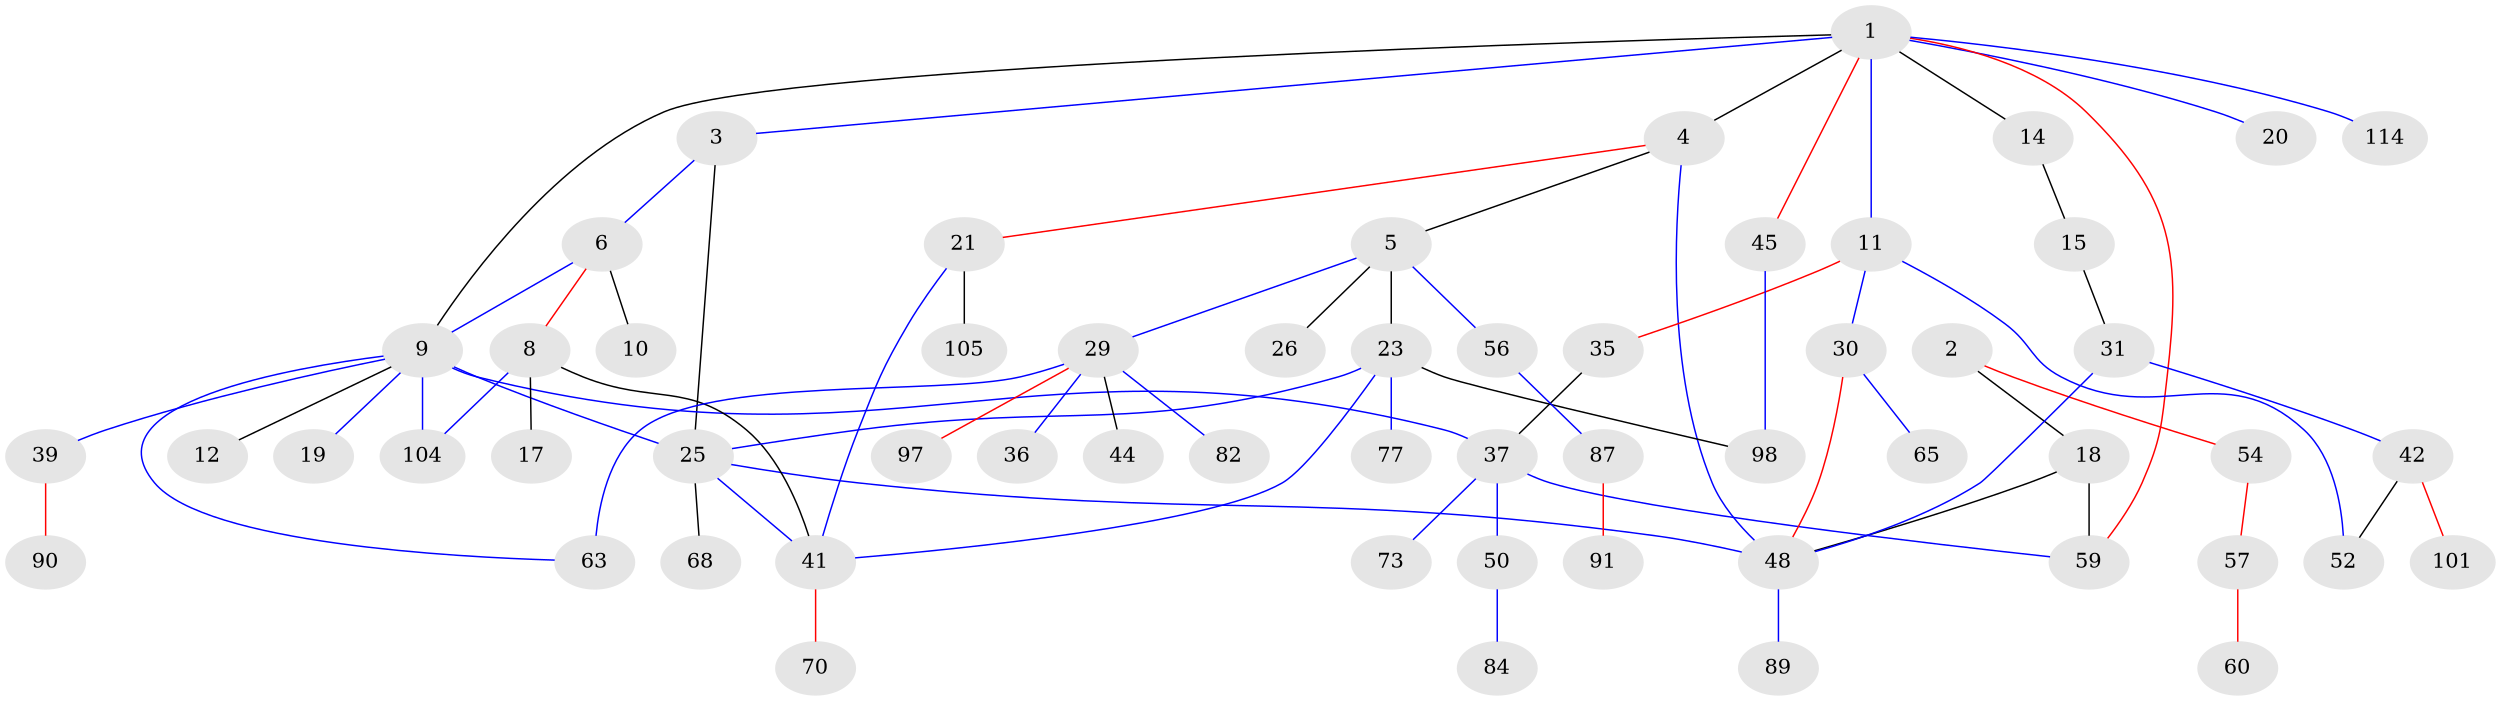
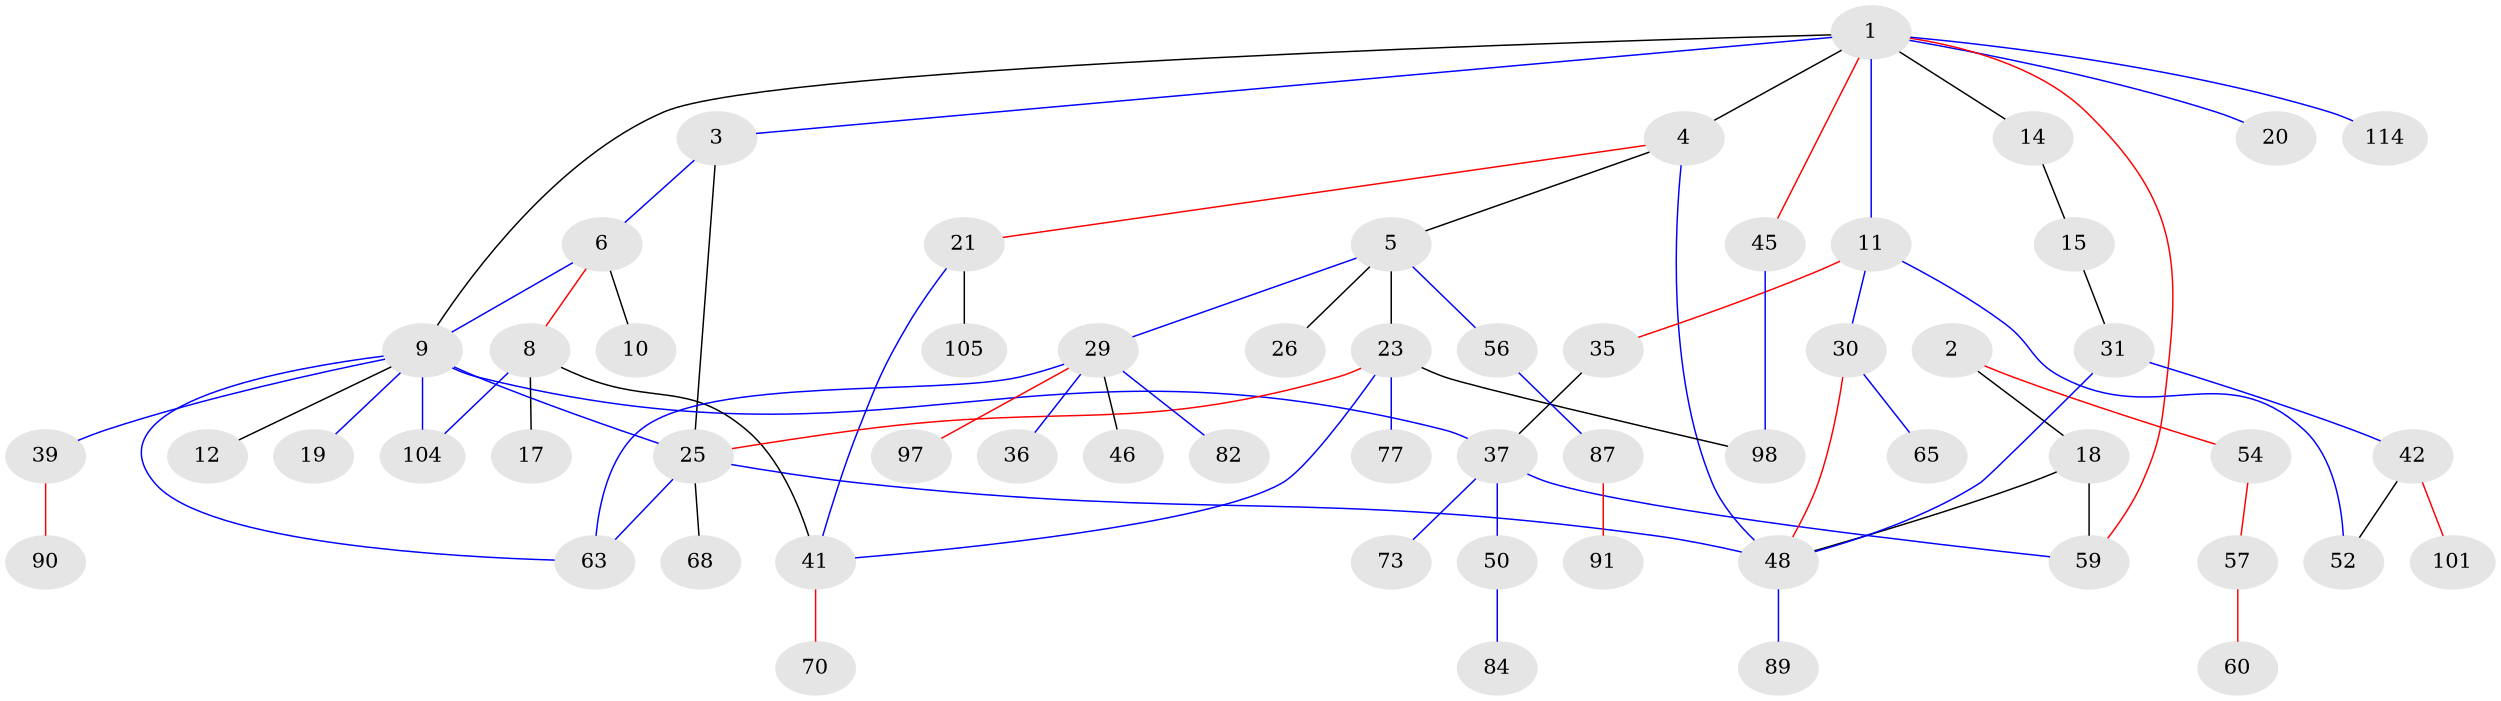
(1064, 416) -> (1064, 416)
(1123, 456) -> (1123, 456)
(755, 510) -> (644, 509)
